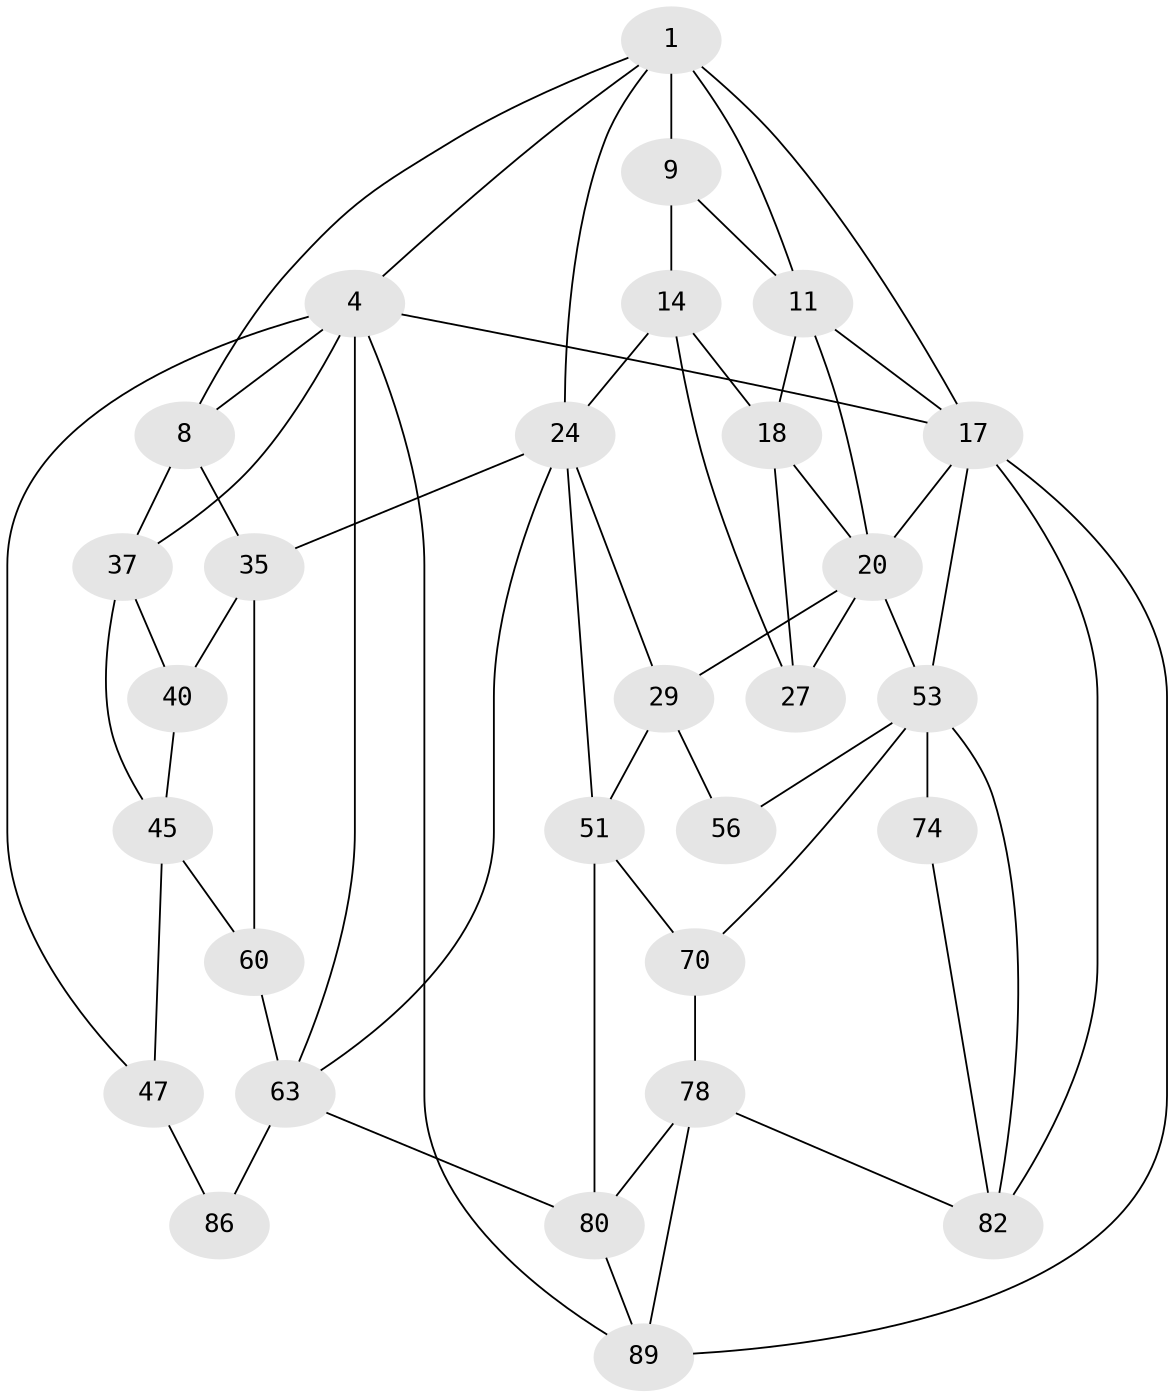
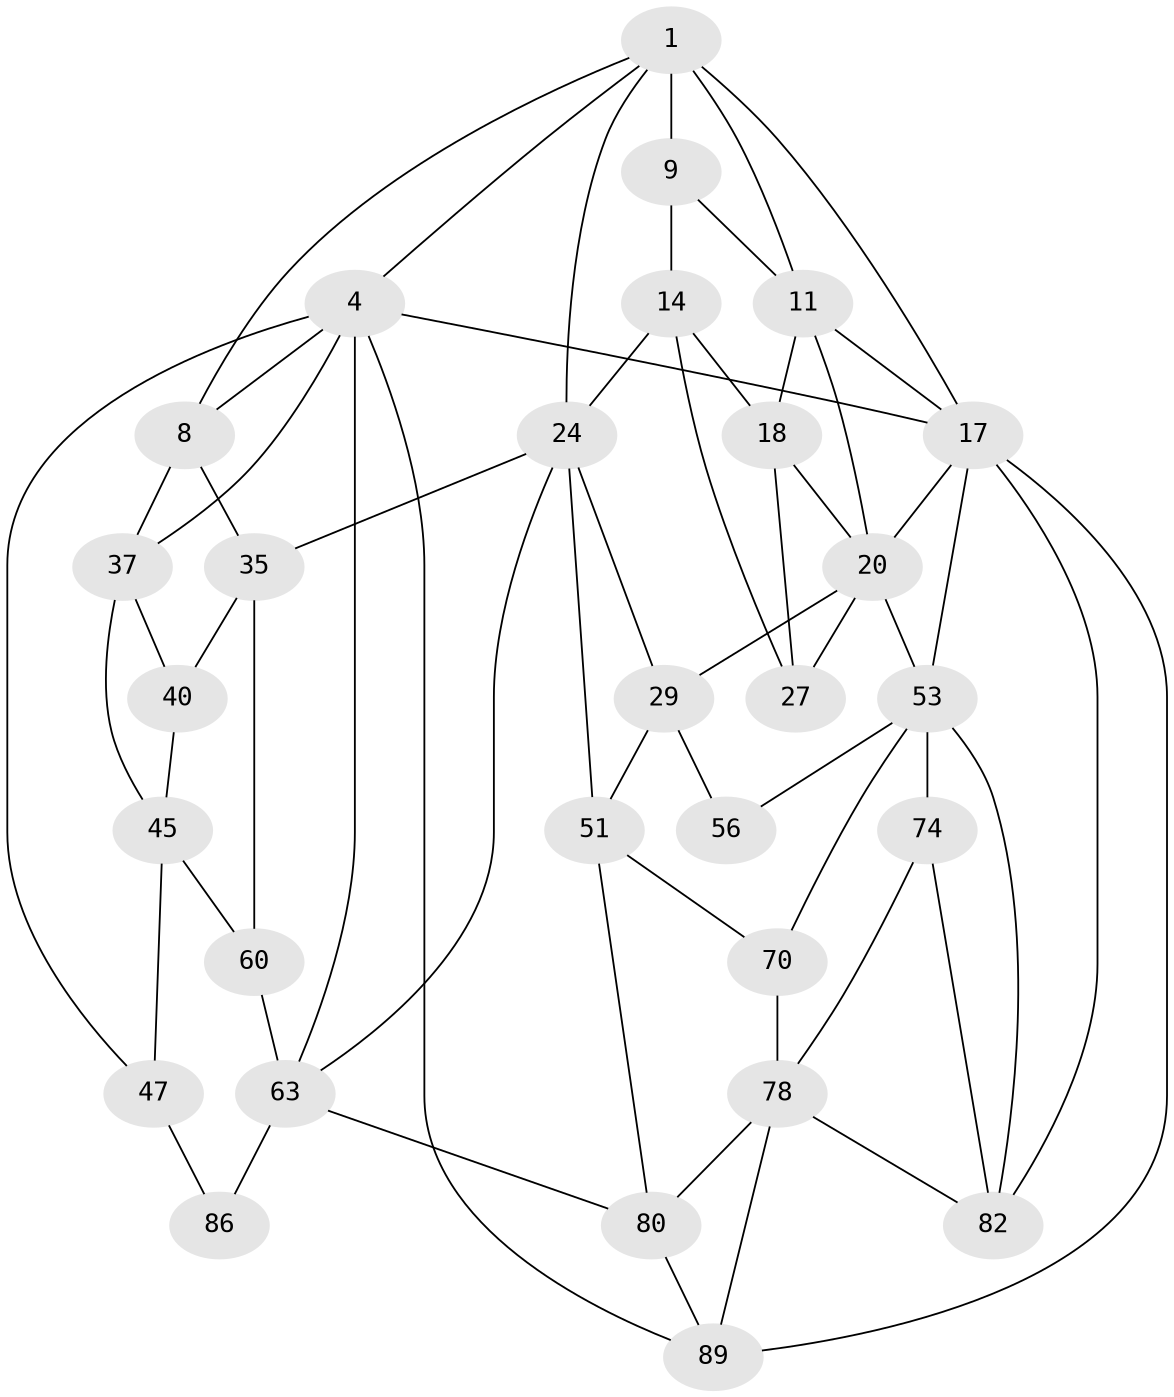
none -> (860, 966)
